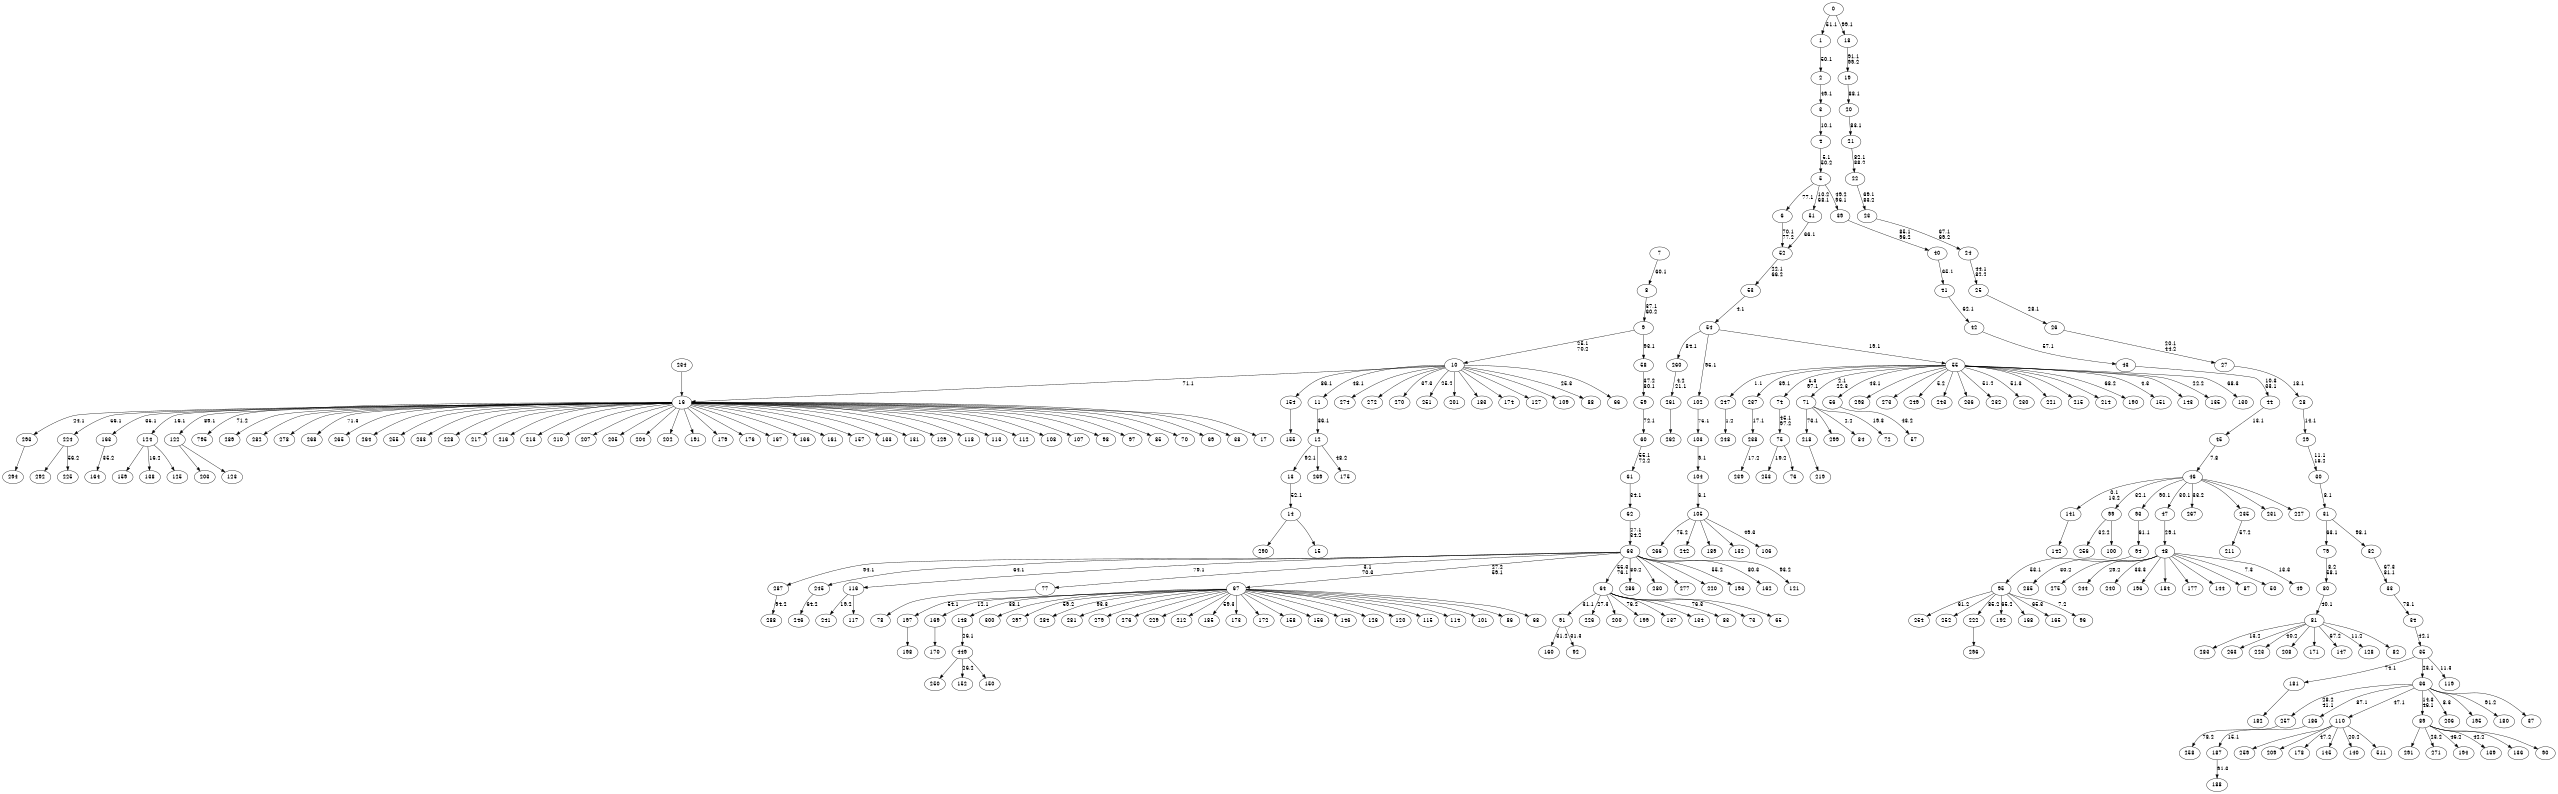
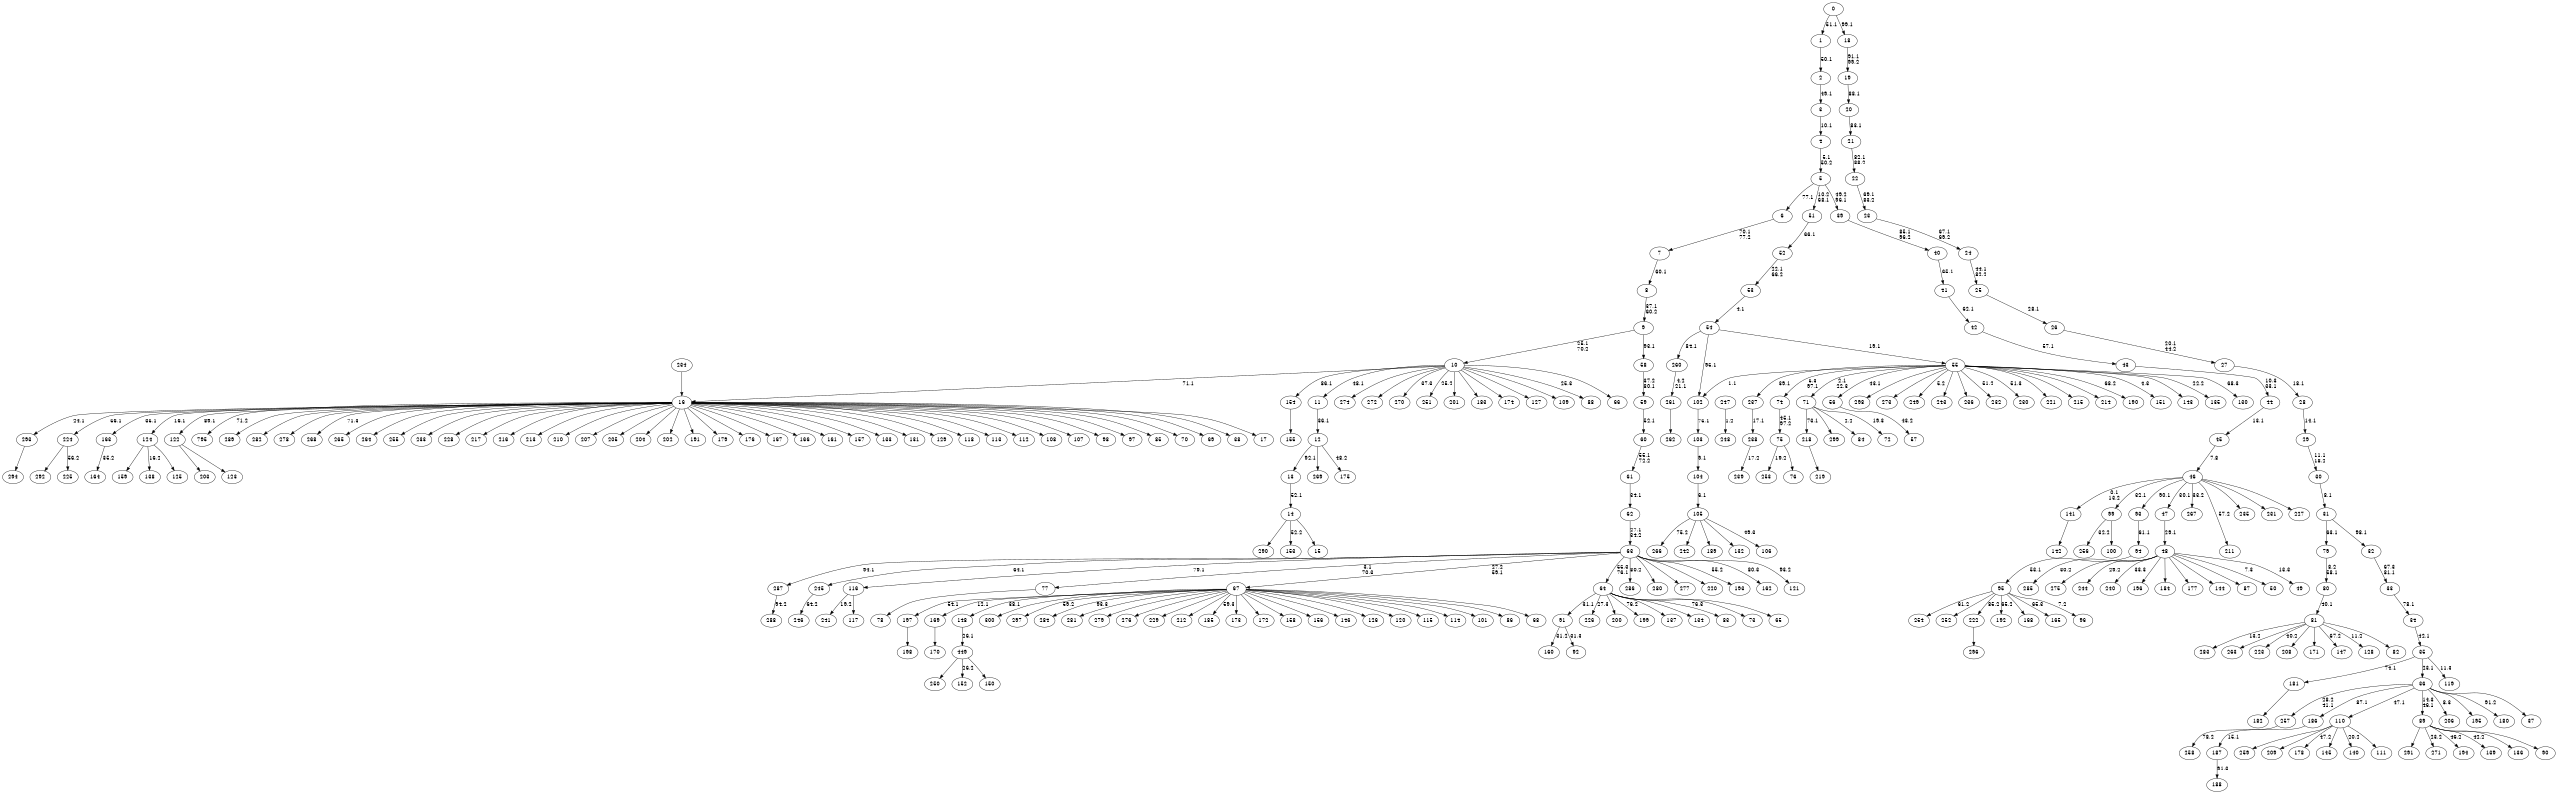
(1782, 233) -> (1723, 234)
(1809, 369) -> (1792, 372)
(1649, 421) -> (1649, 421)
(2238, 531) -> (2215, 511)
none -> (1291, 552)
(2381, 753) -> (2381, 753)
